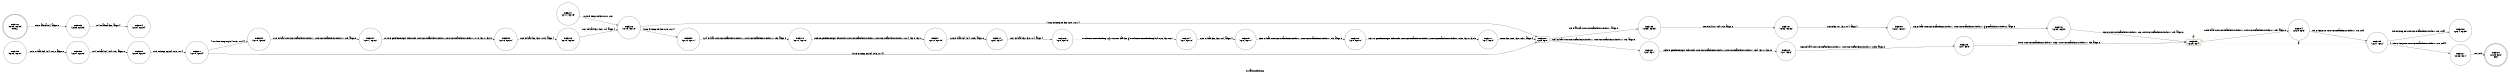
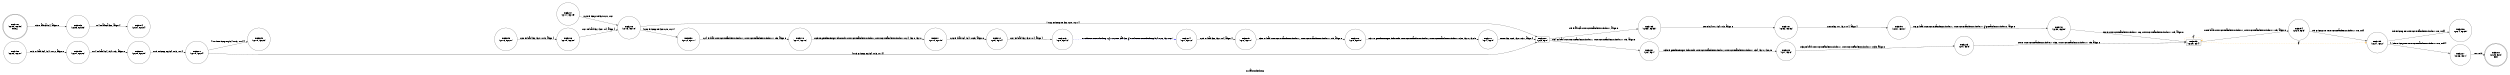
(370, 39) -> none
